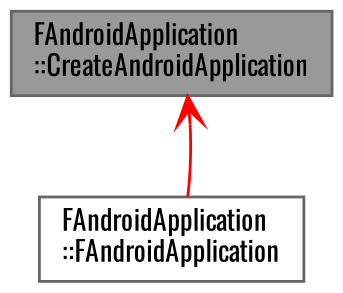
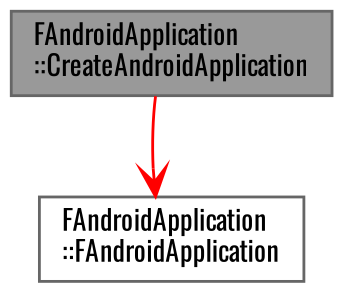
(190, 160) -> (153, 132)
